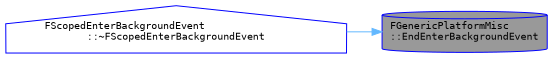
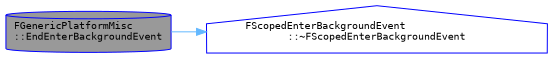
(359, 32) -> (184, 32)
